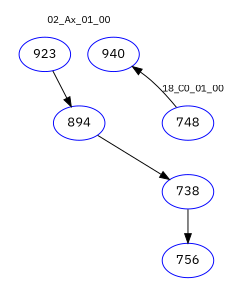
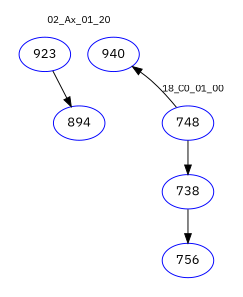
(79, 21) -> (79, 21)
(129, 155) -> (188, 153)
